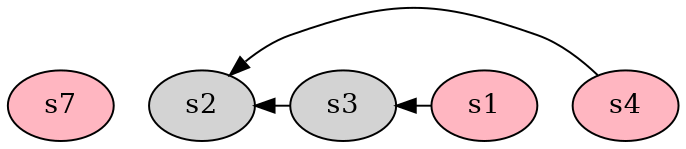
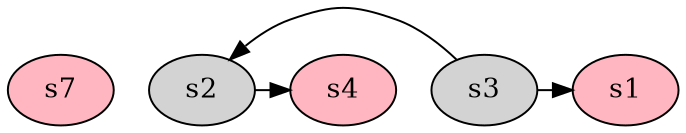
(424, 8) -> (263, 90)
(424, 106) -> (545, 90)
